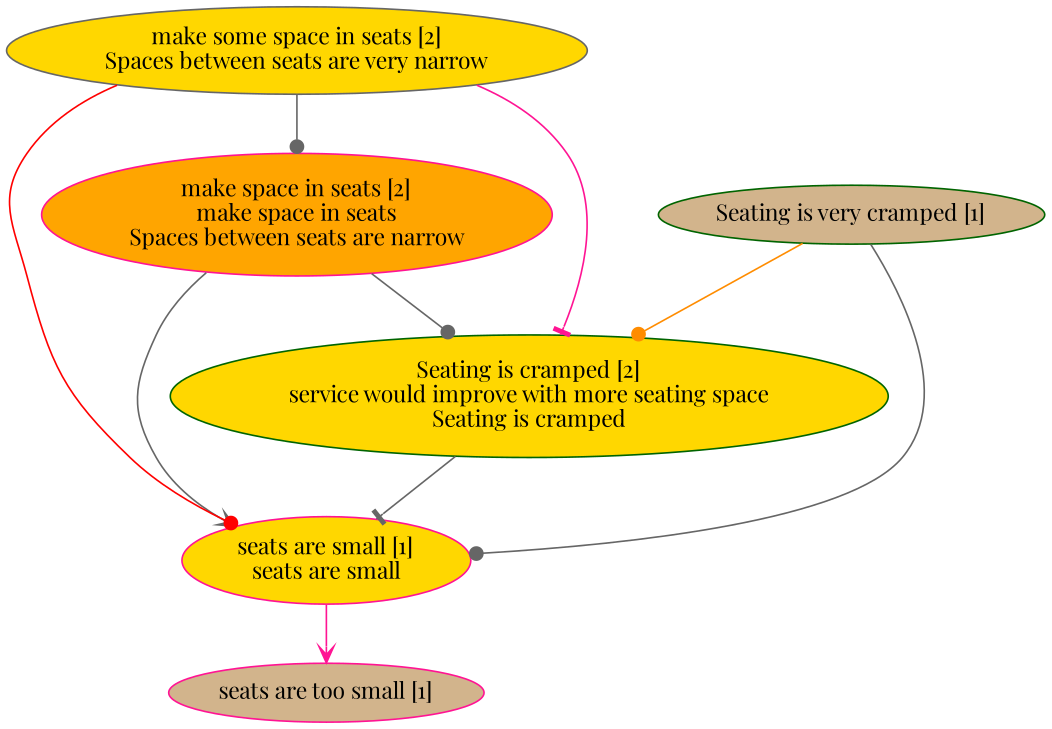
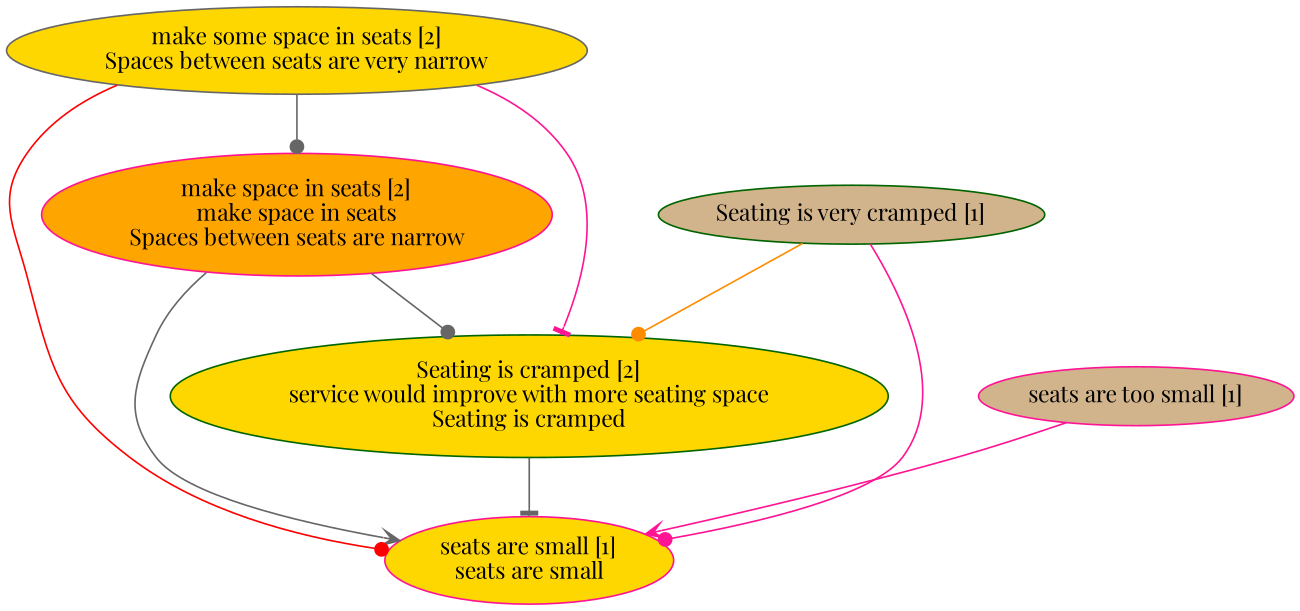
(811, 505) -> (903, 455)
(326, 626) -> (906, 471)
